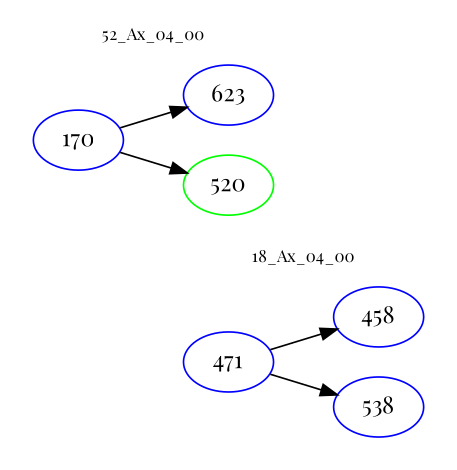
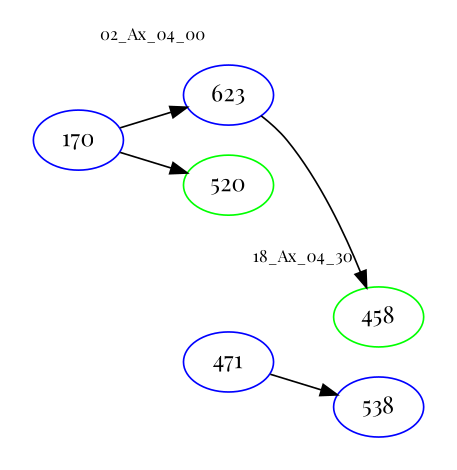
(153, 36) -> (153, 36)
(304, 258) -> (304, 258)
(379, 317) -> (379, 317)
(296, 342) -> (320, 188)
